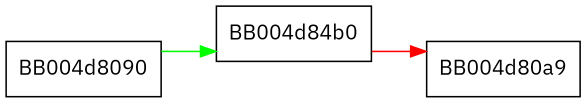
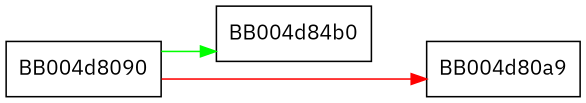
(391, 51) -> (286, 79)
